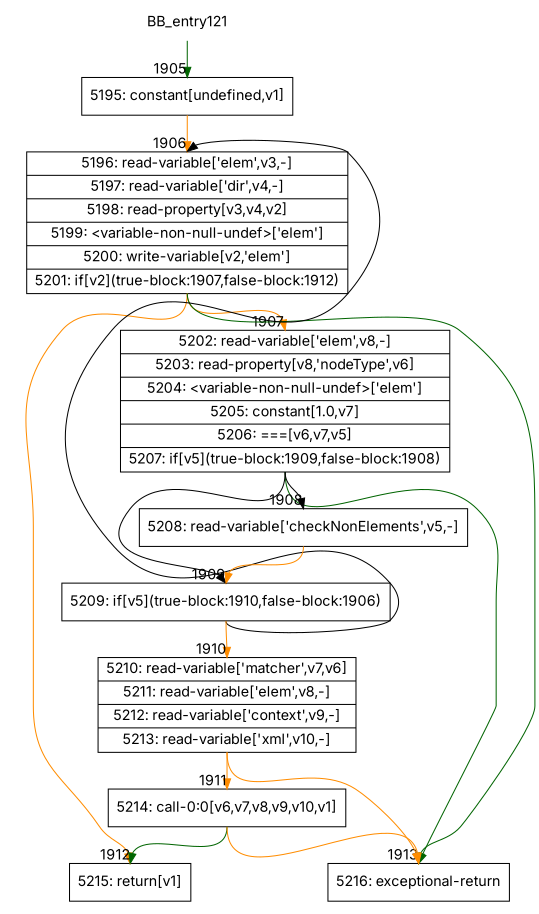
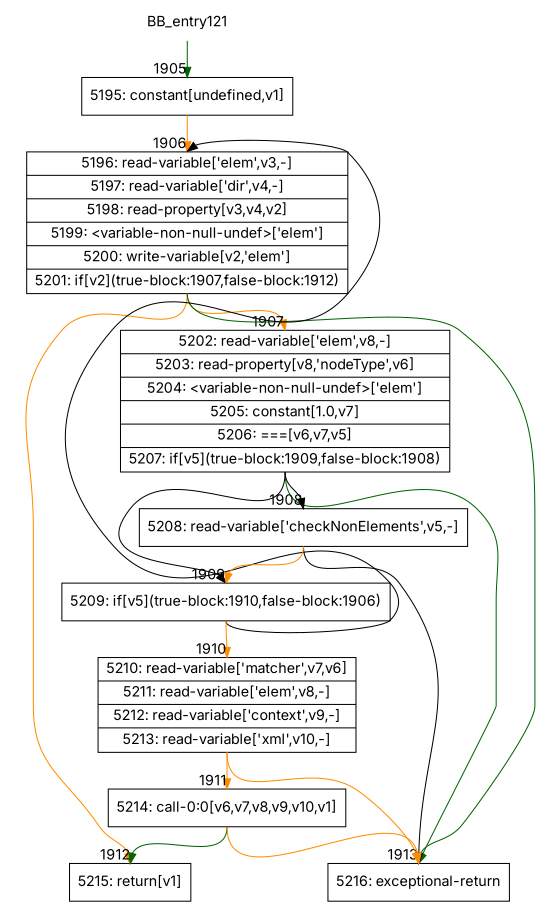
none -> (434, 658)
